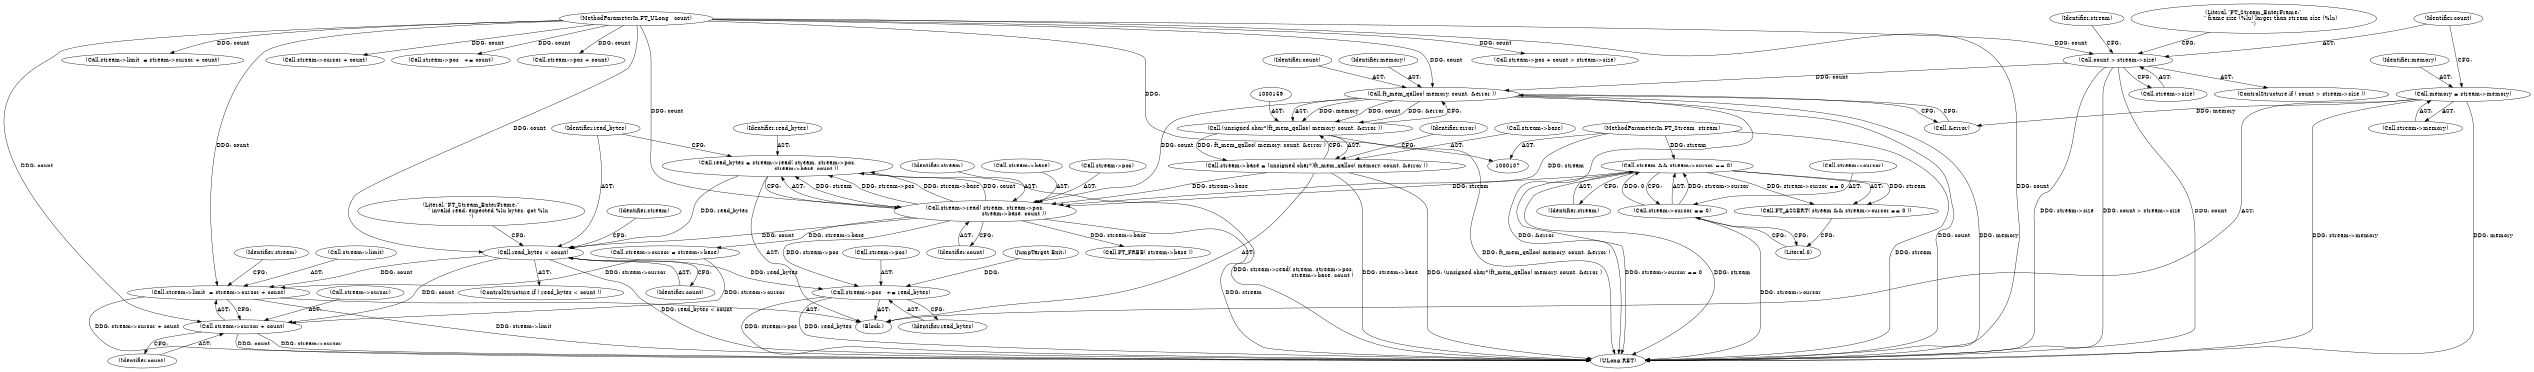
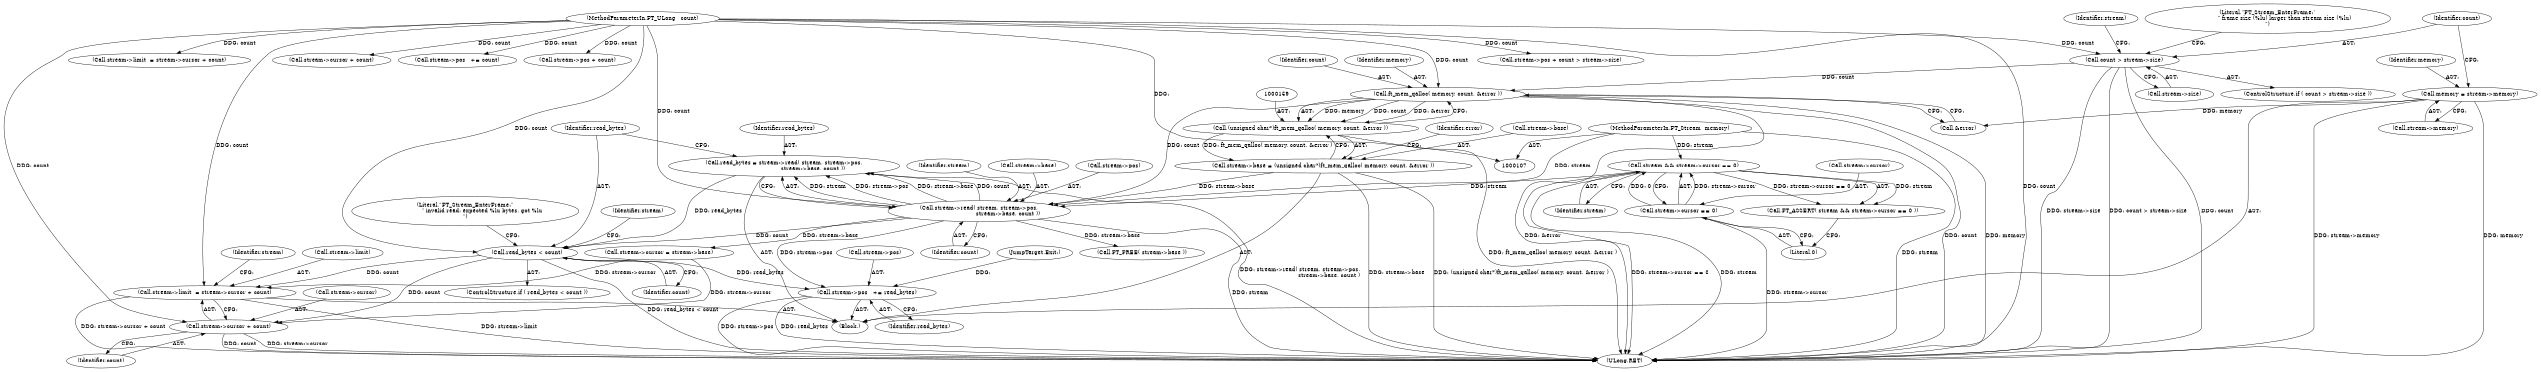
(2450, 111) -> (2461, 111)
(1662, 128) -> (1670, 128)
(1780, 236) -> (1786, 236)
